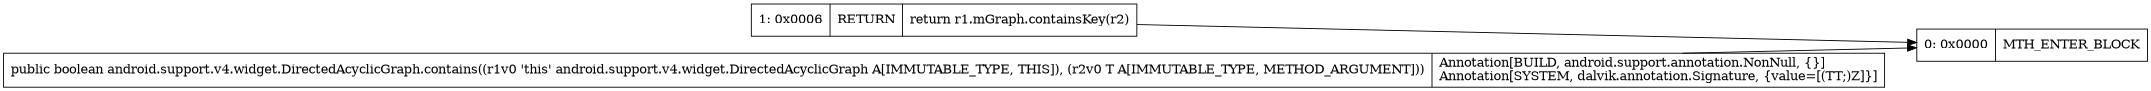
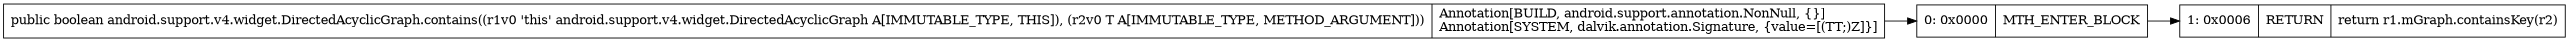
(1522, 33) -> (2159, 21)
